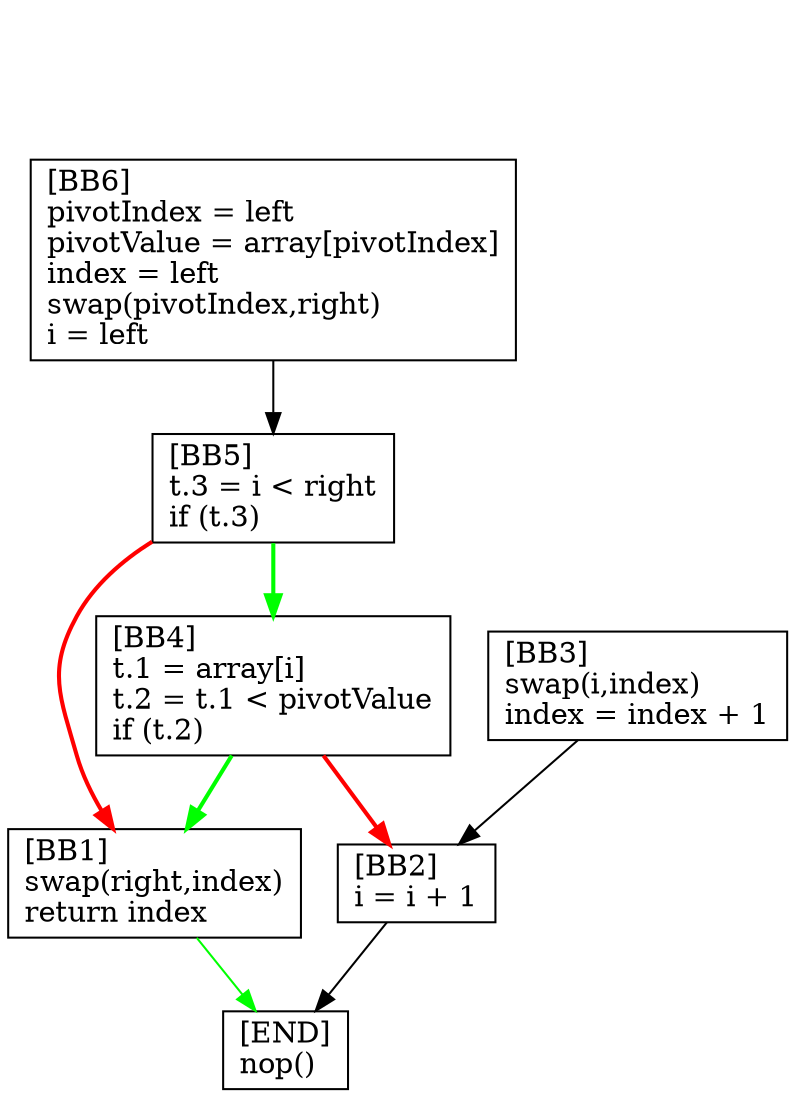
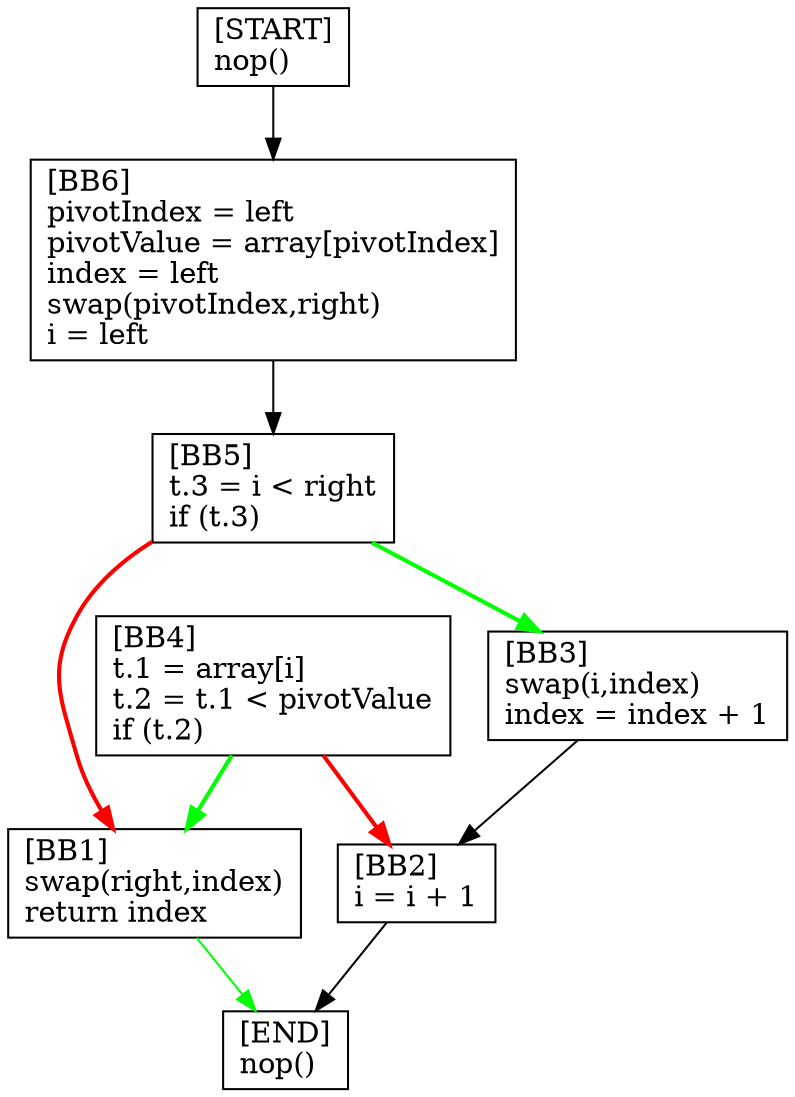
none -> (273, 47)
(273, 569) -> (446, 582)
